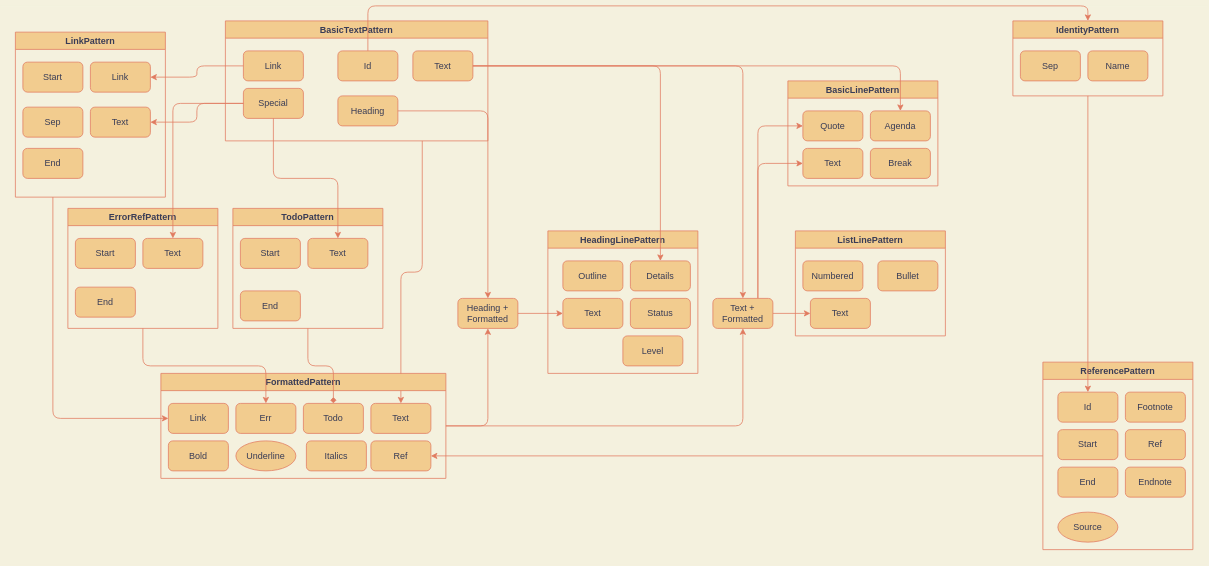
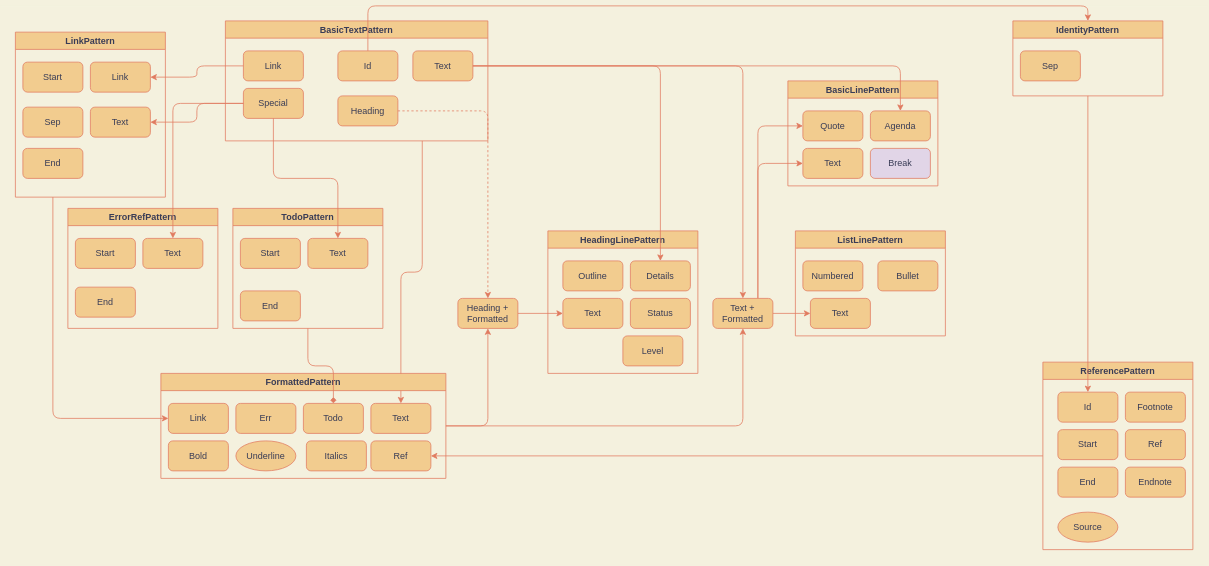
(1118, 66) -> none
(900, 163) -> (900, 163)
(488, 217) -> (488, 217)
(145, 364) -> none
